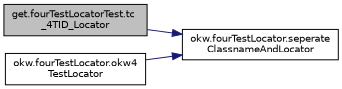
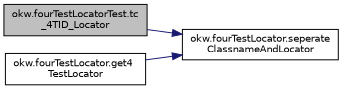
(76, 20) -> (76, 20)
(76, 69) -> (76, 69)
